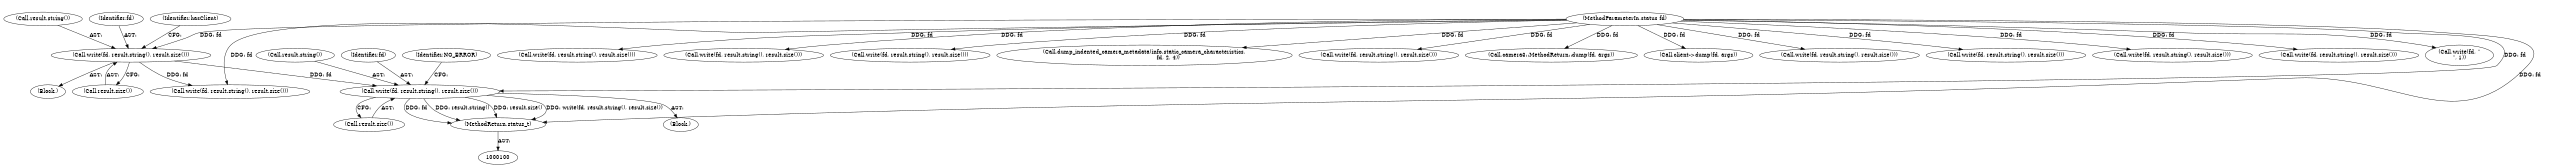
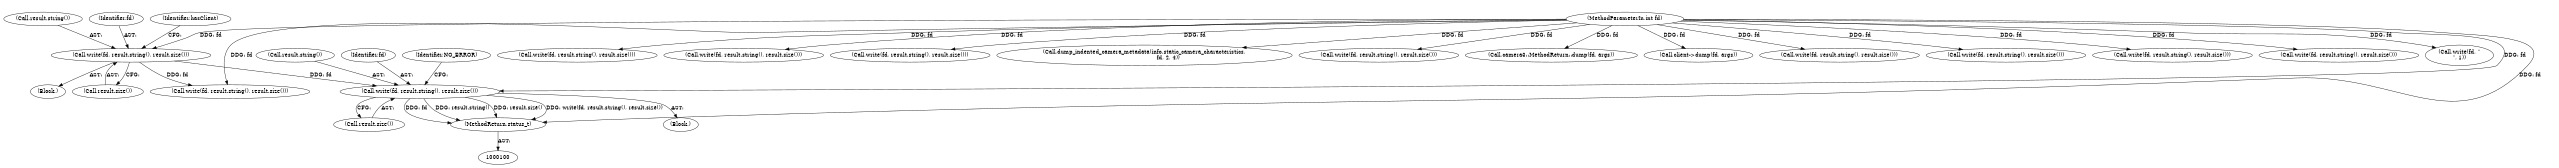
(1625, 19) -> (1625, 19)
